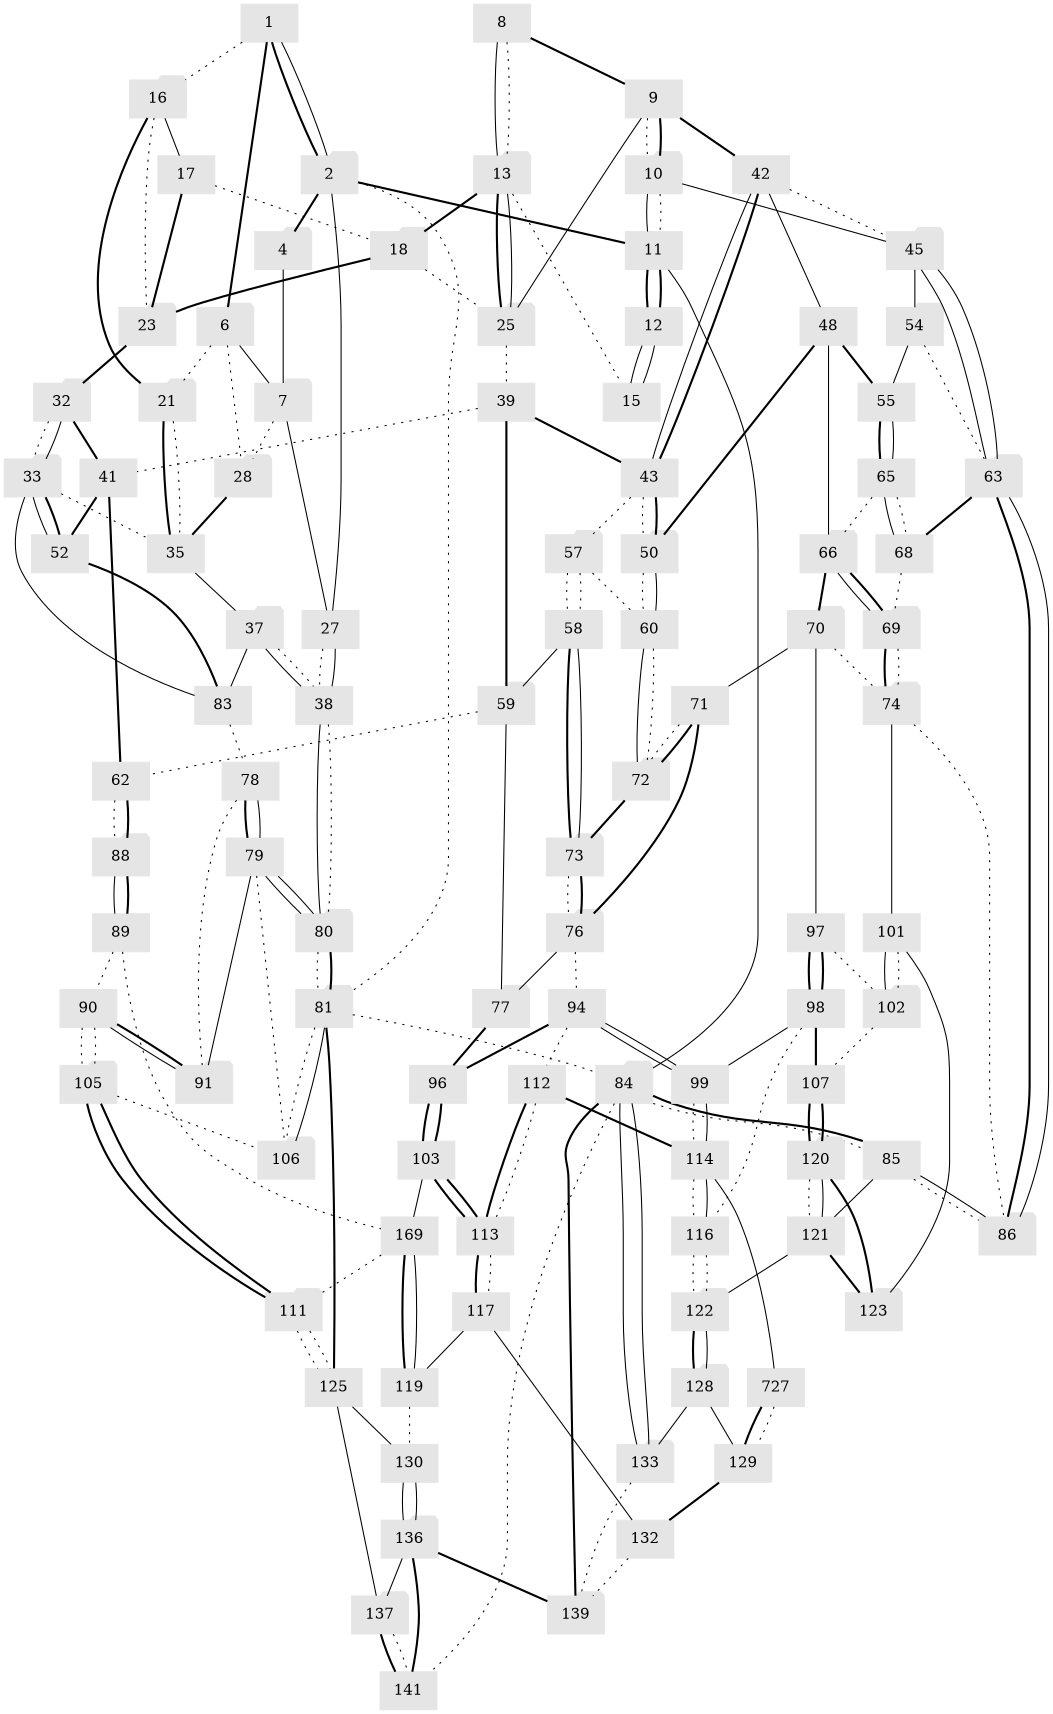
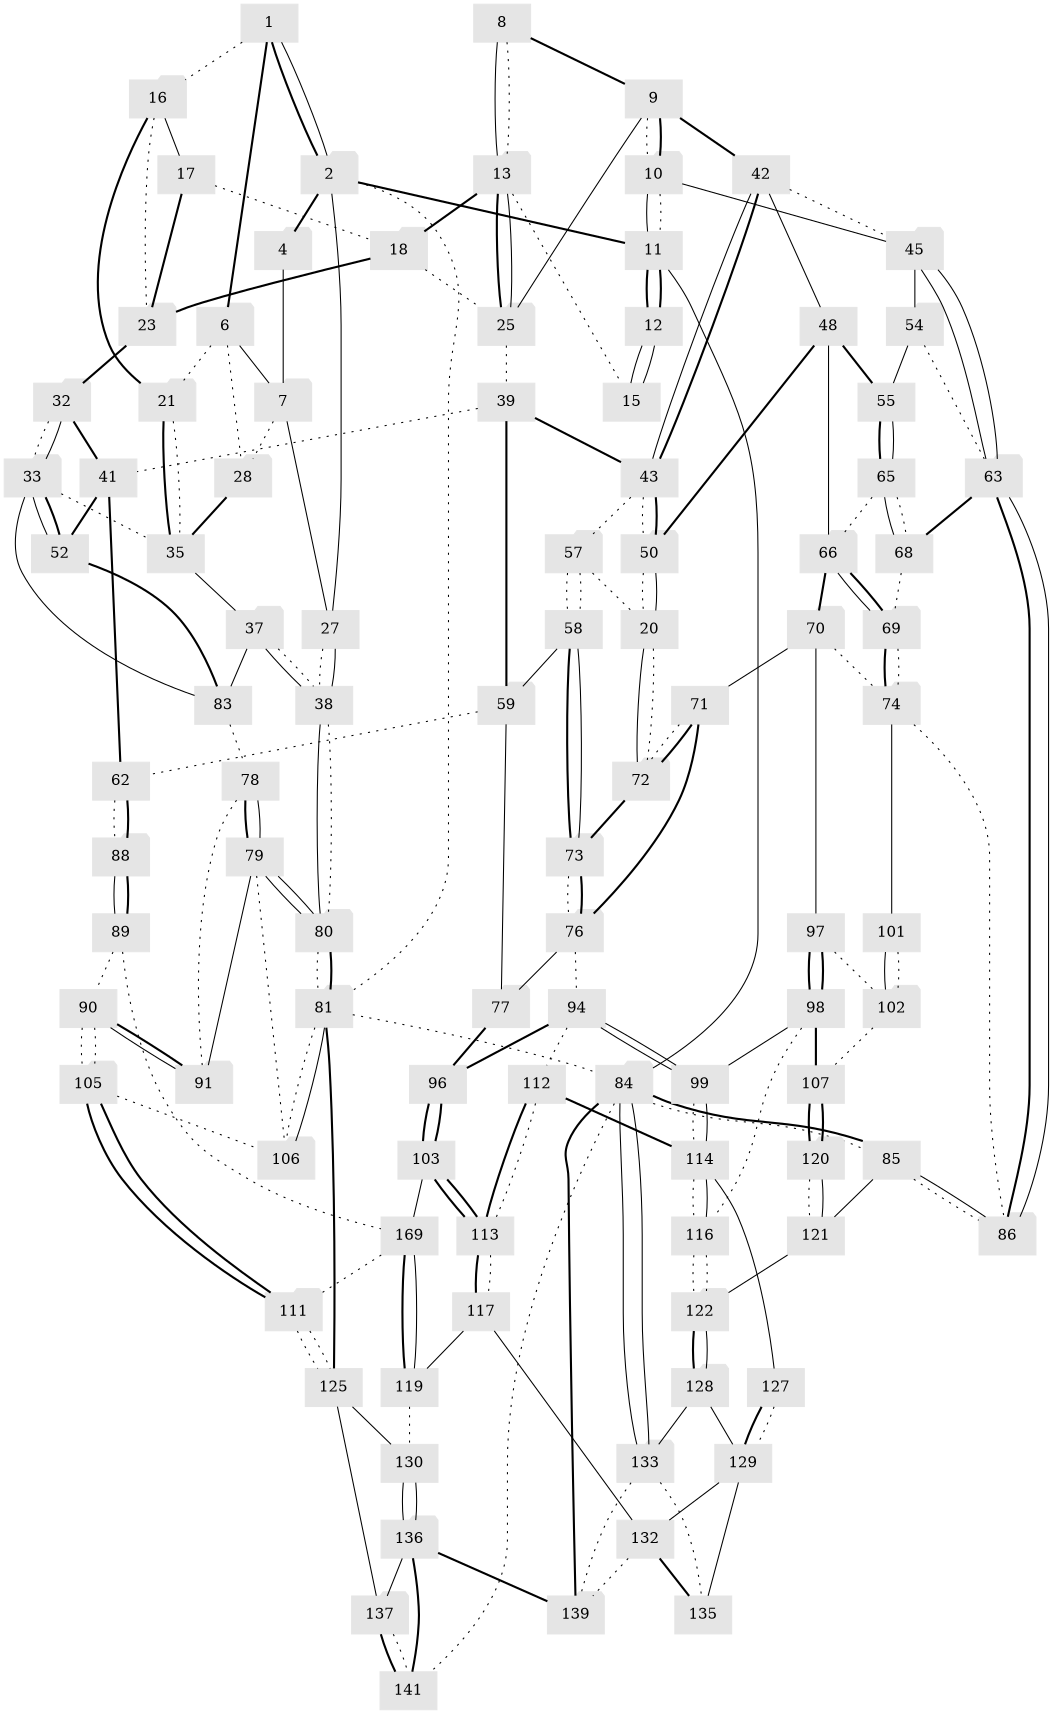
(650, 630) -> (650, 630)
(874, 1312) -> none
(776, 1388) -> (776, 1388)
(694, 1501) -> (694, 1501)
none -> (703, 1615)
